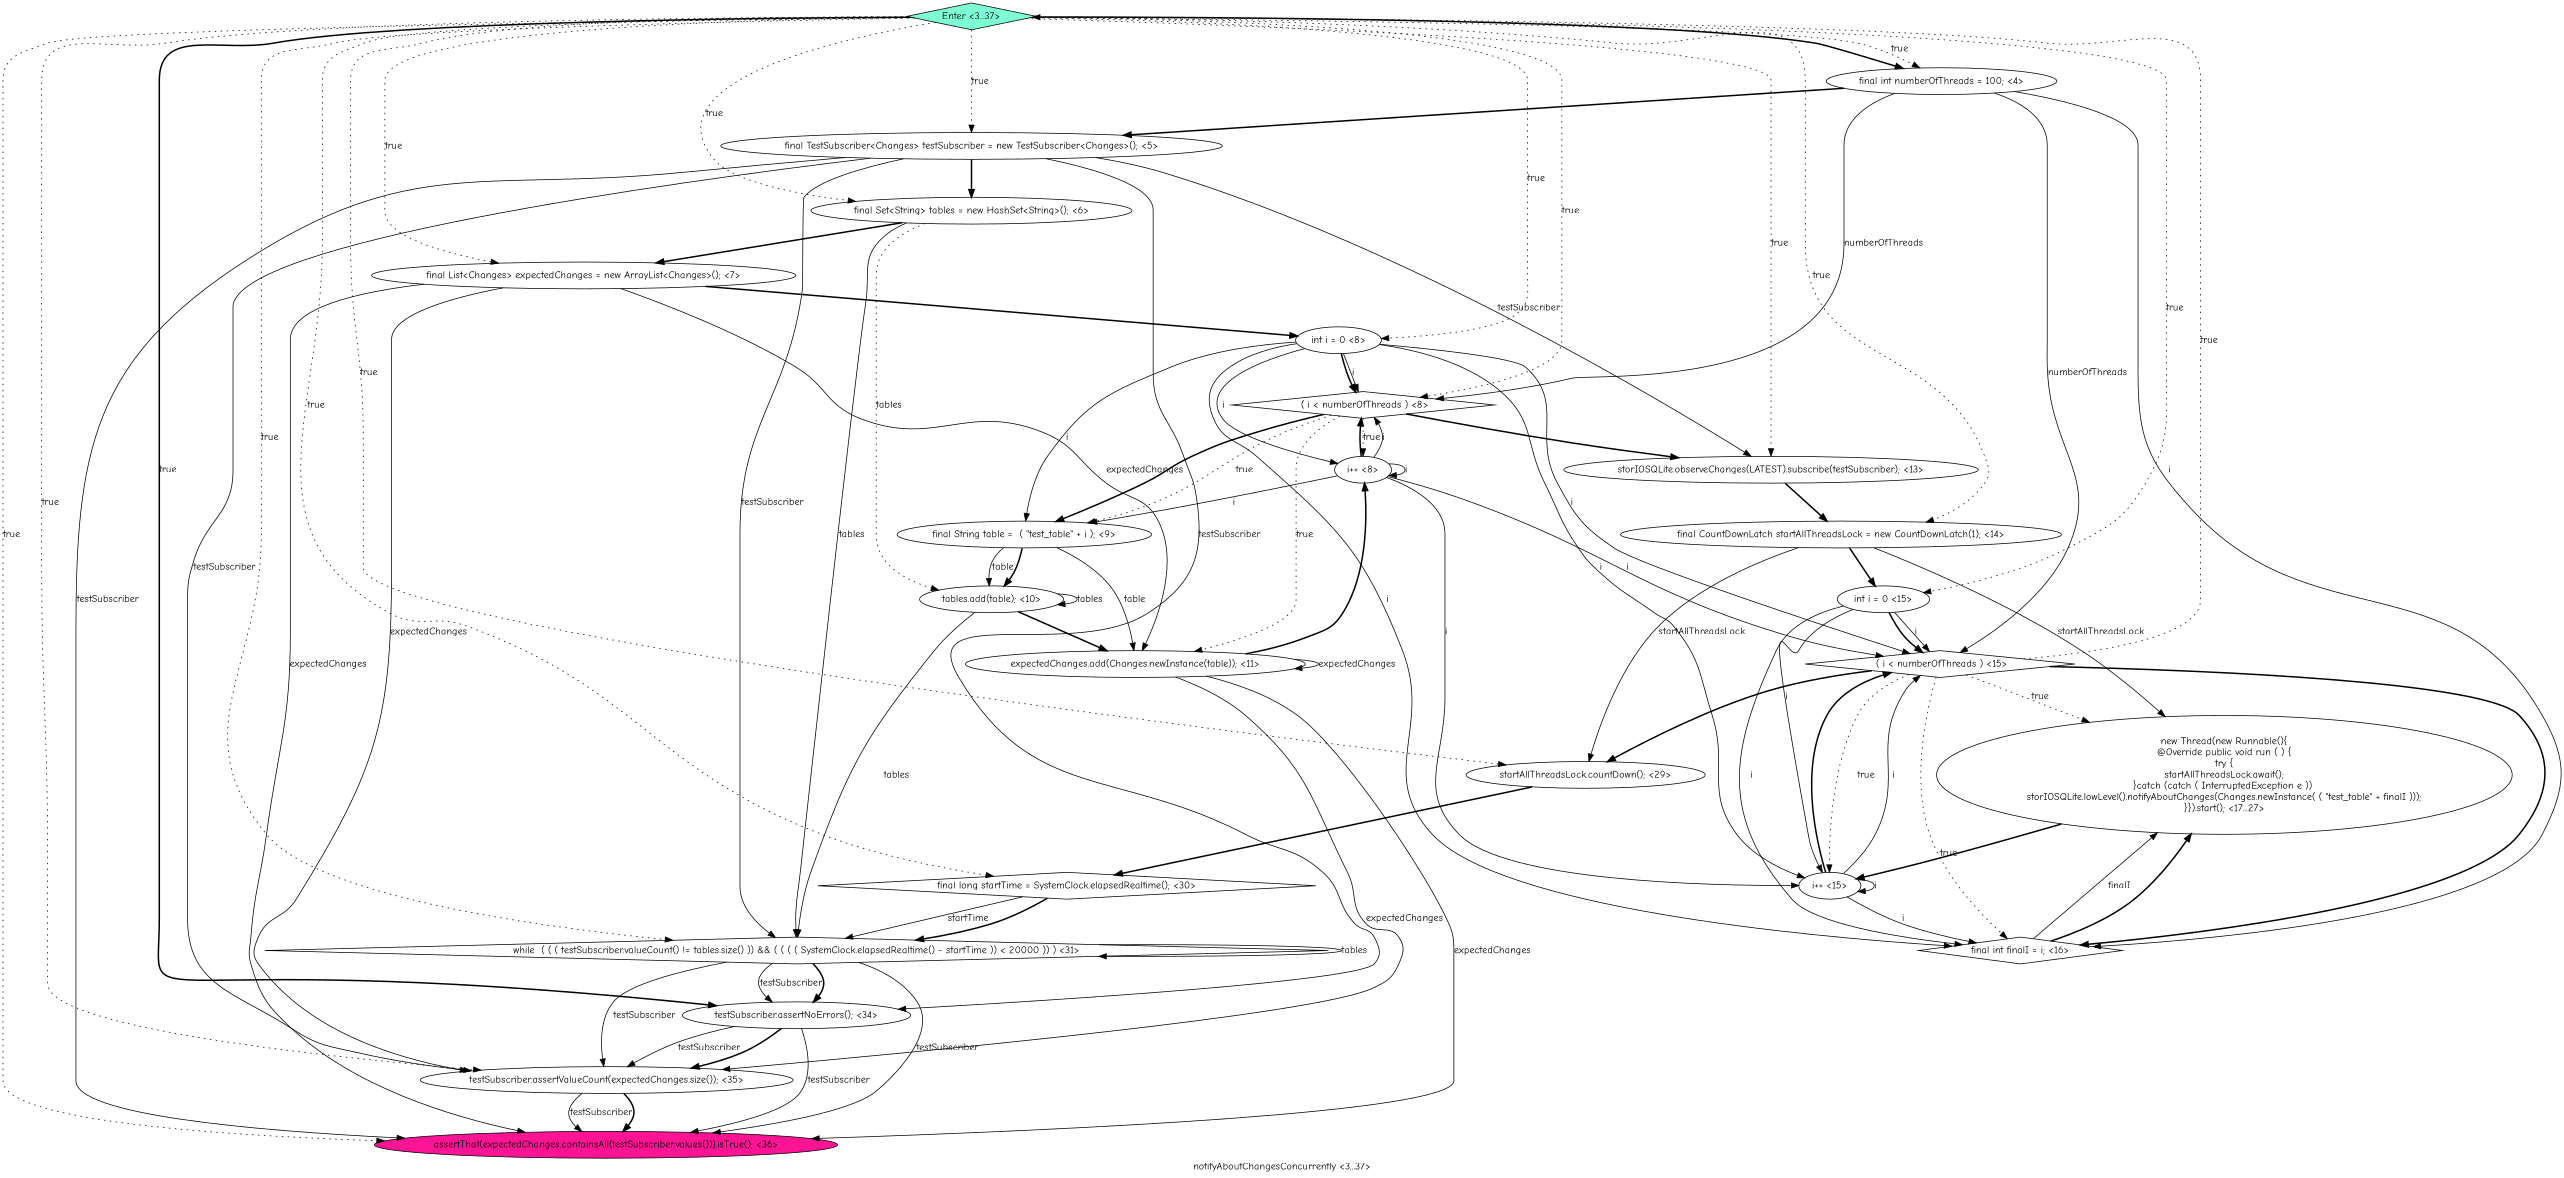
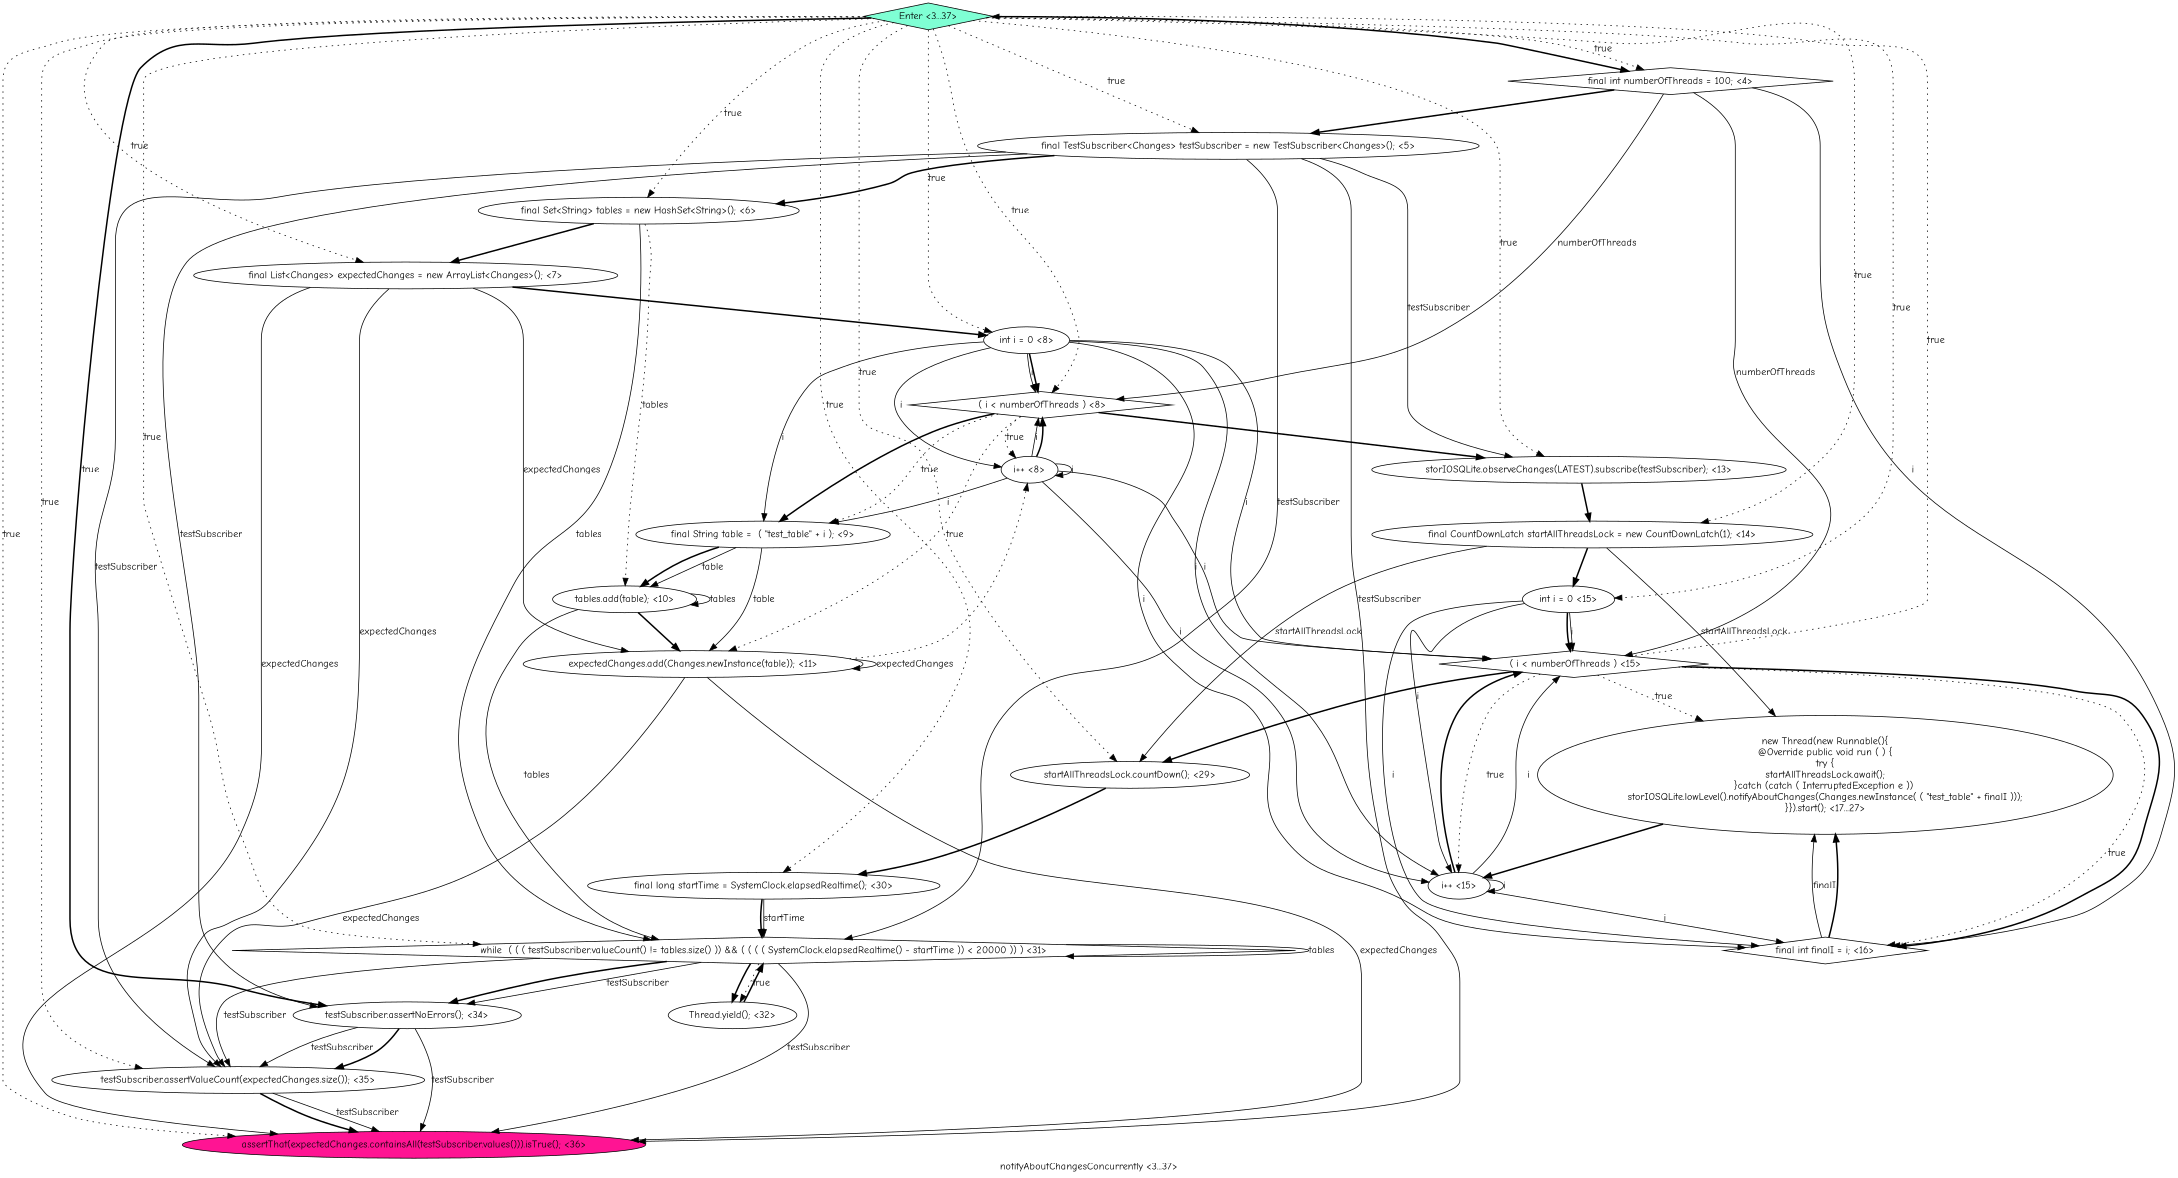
(1942, 81) -> (1671, 81)
(1347, 605) -> (972, 613)
(1067, 886) -> (764, 886)
none -> (733, 1015)
